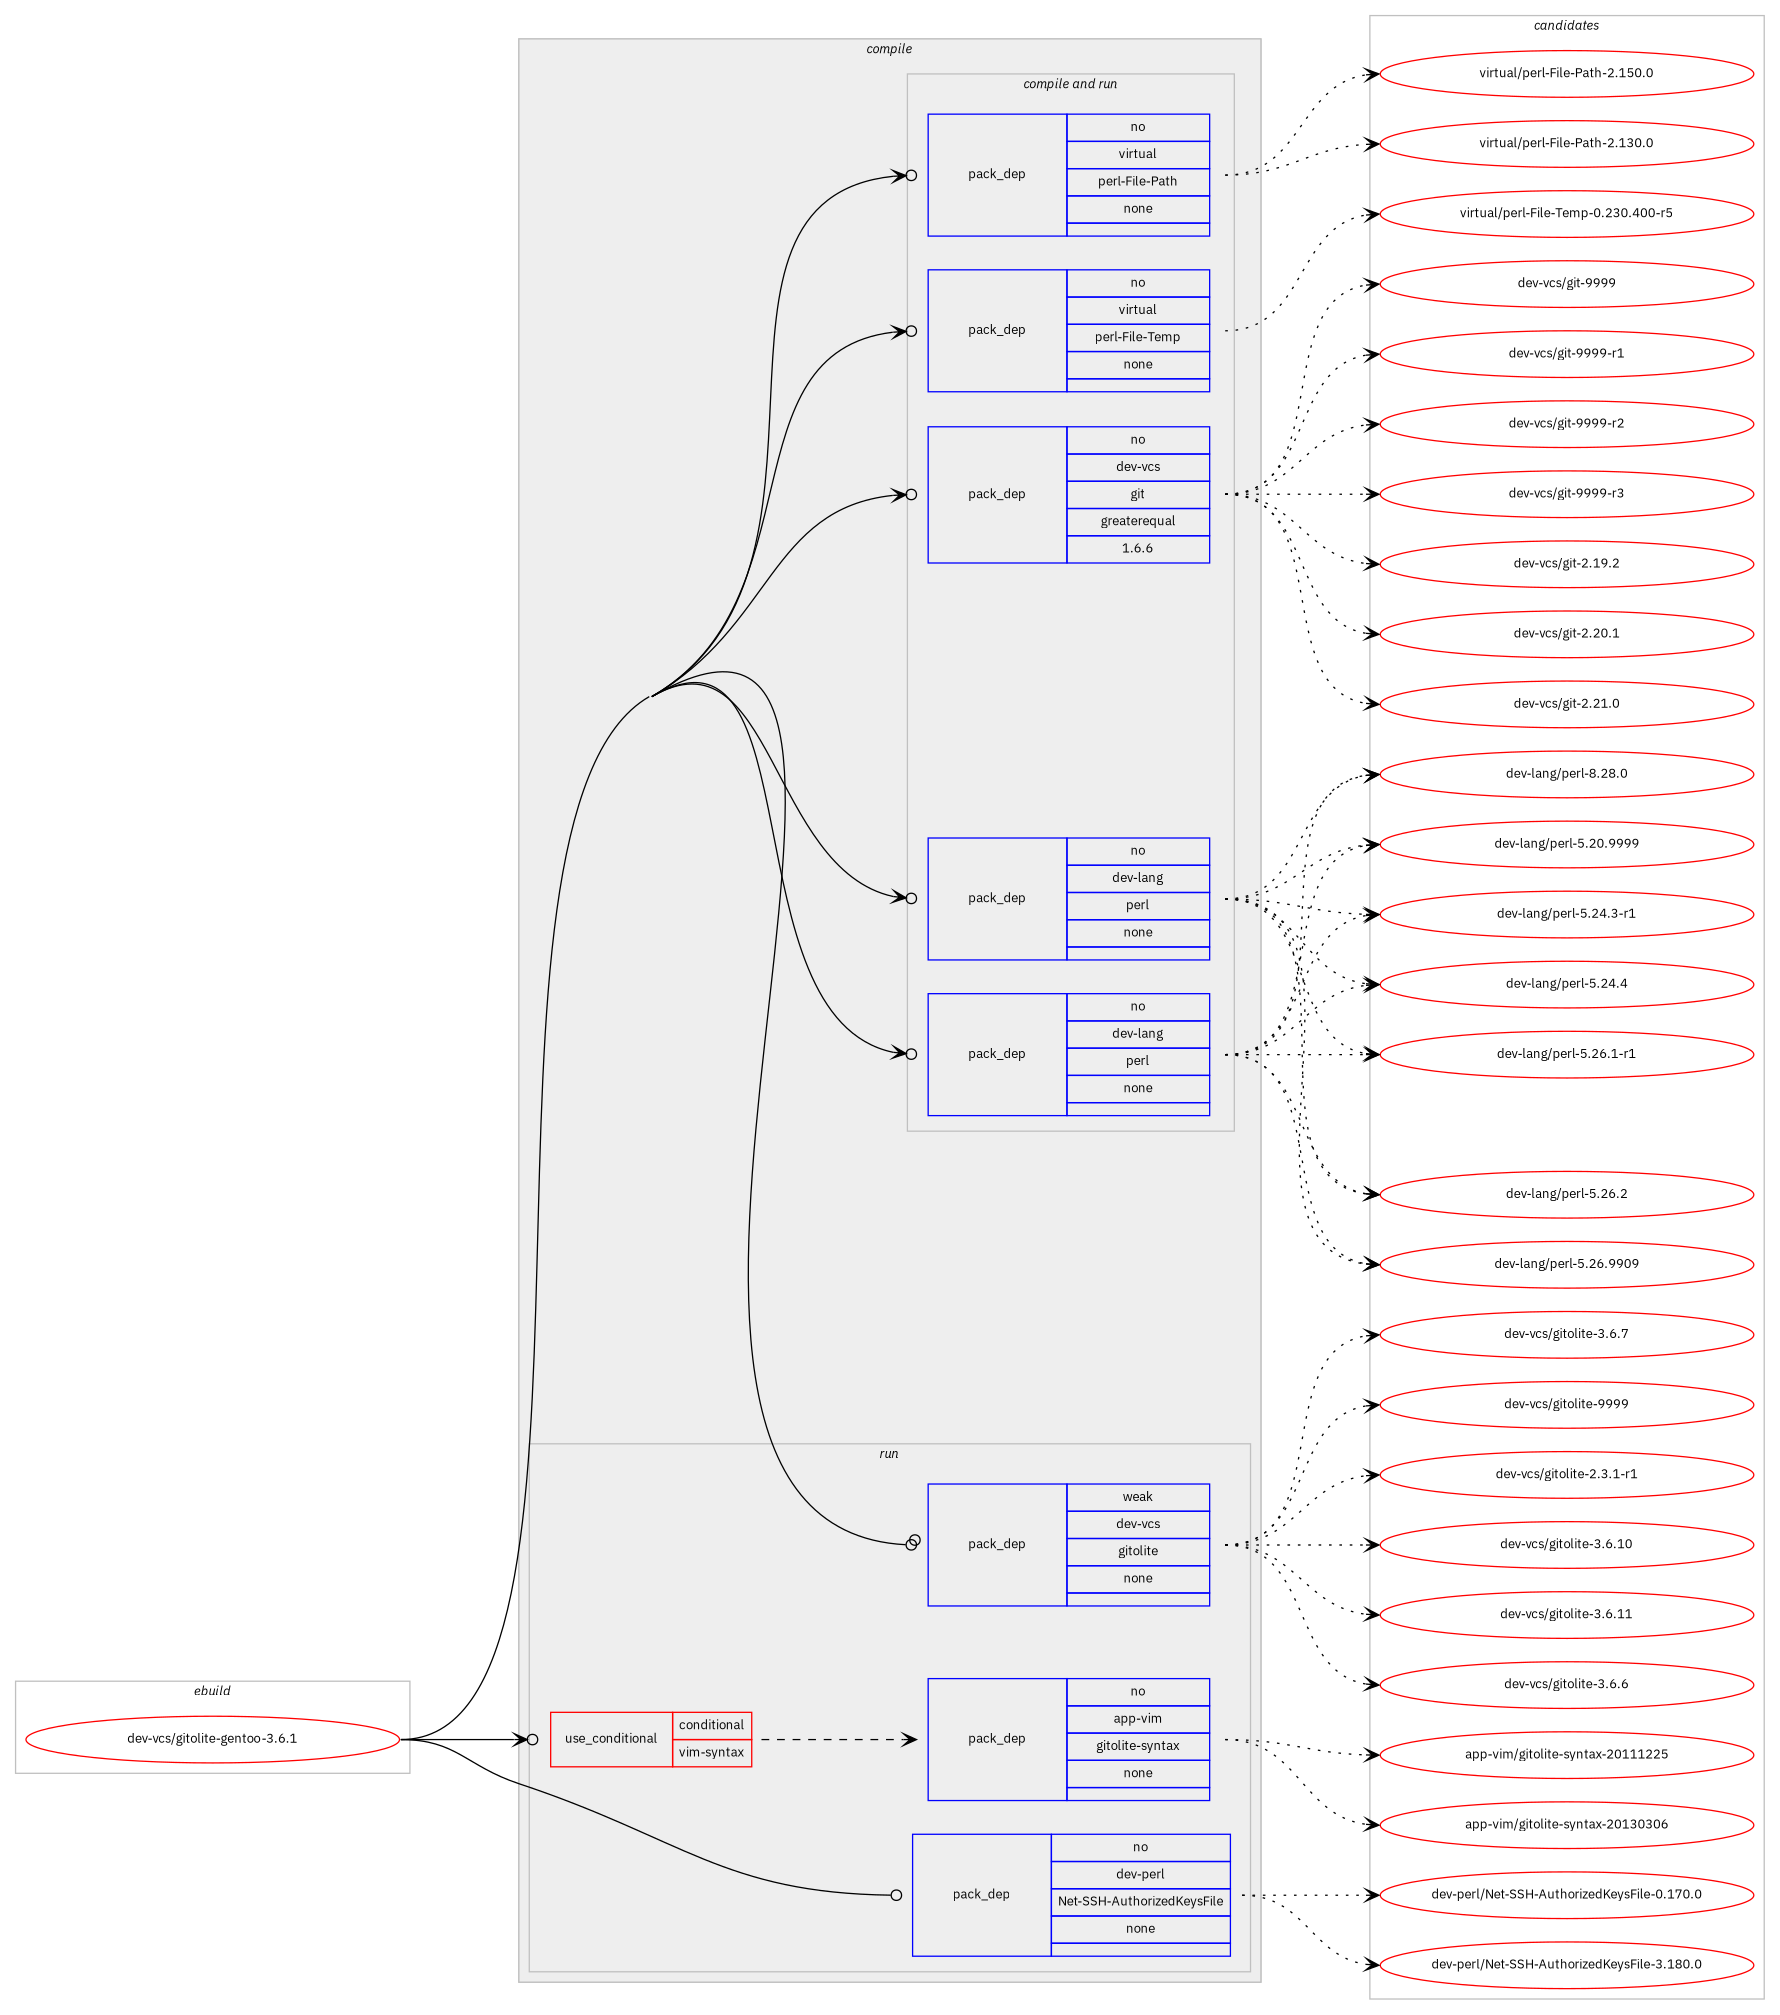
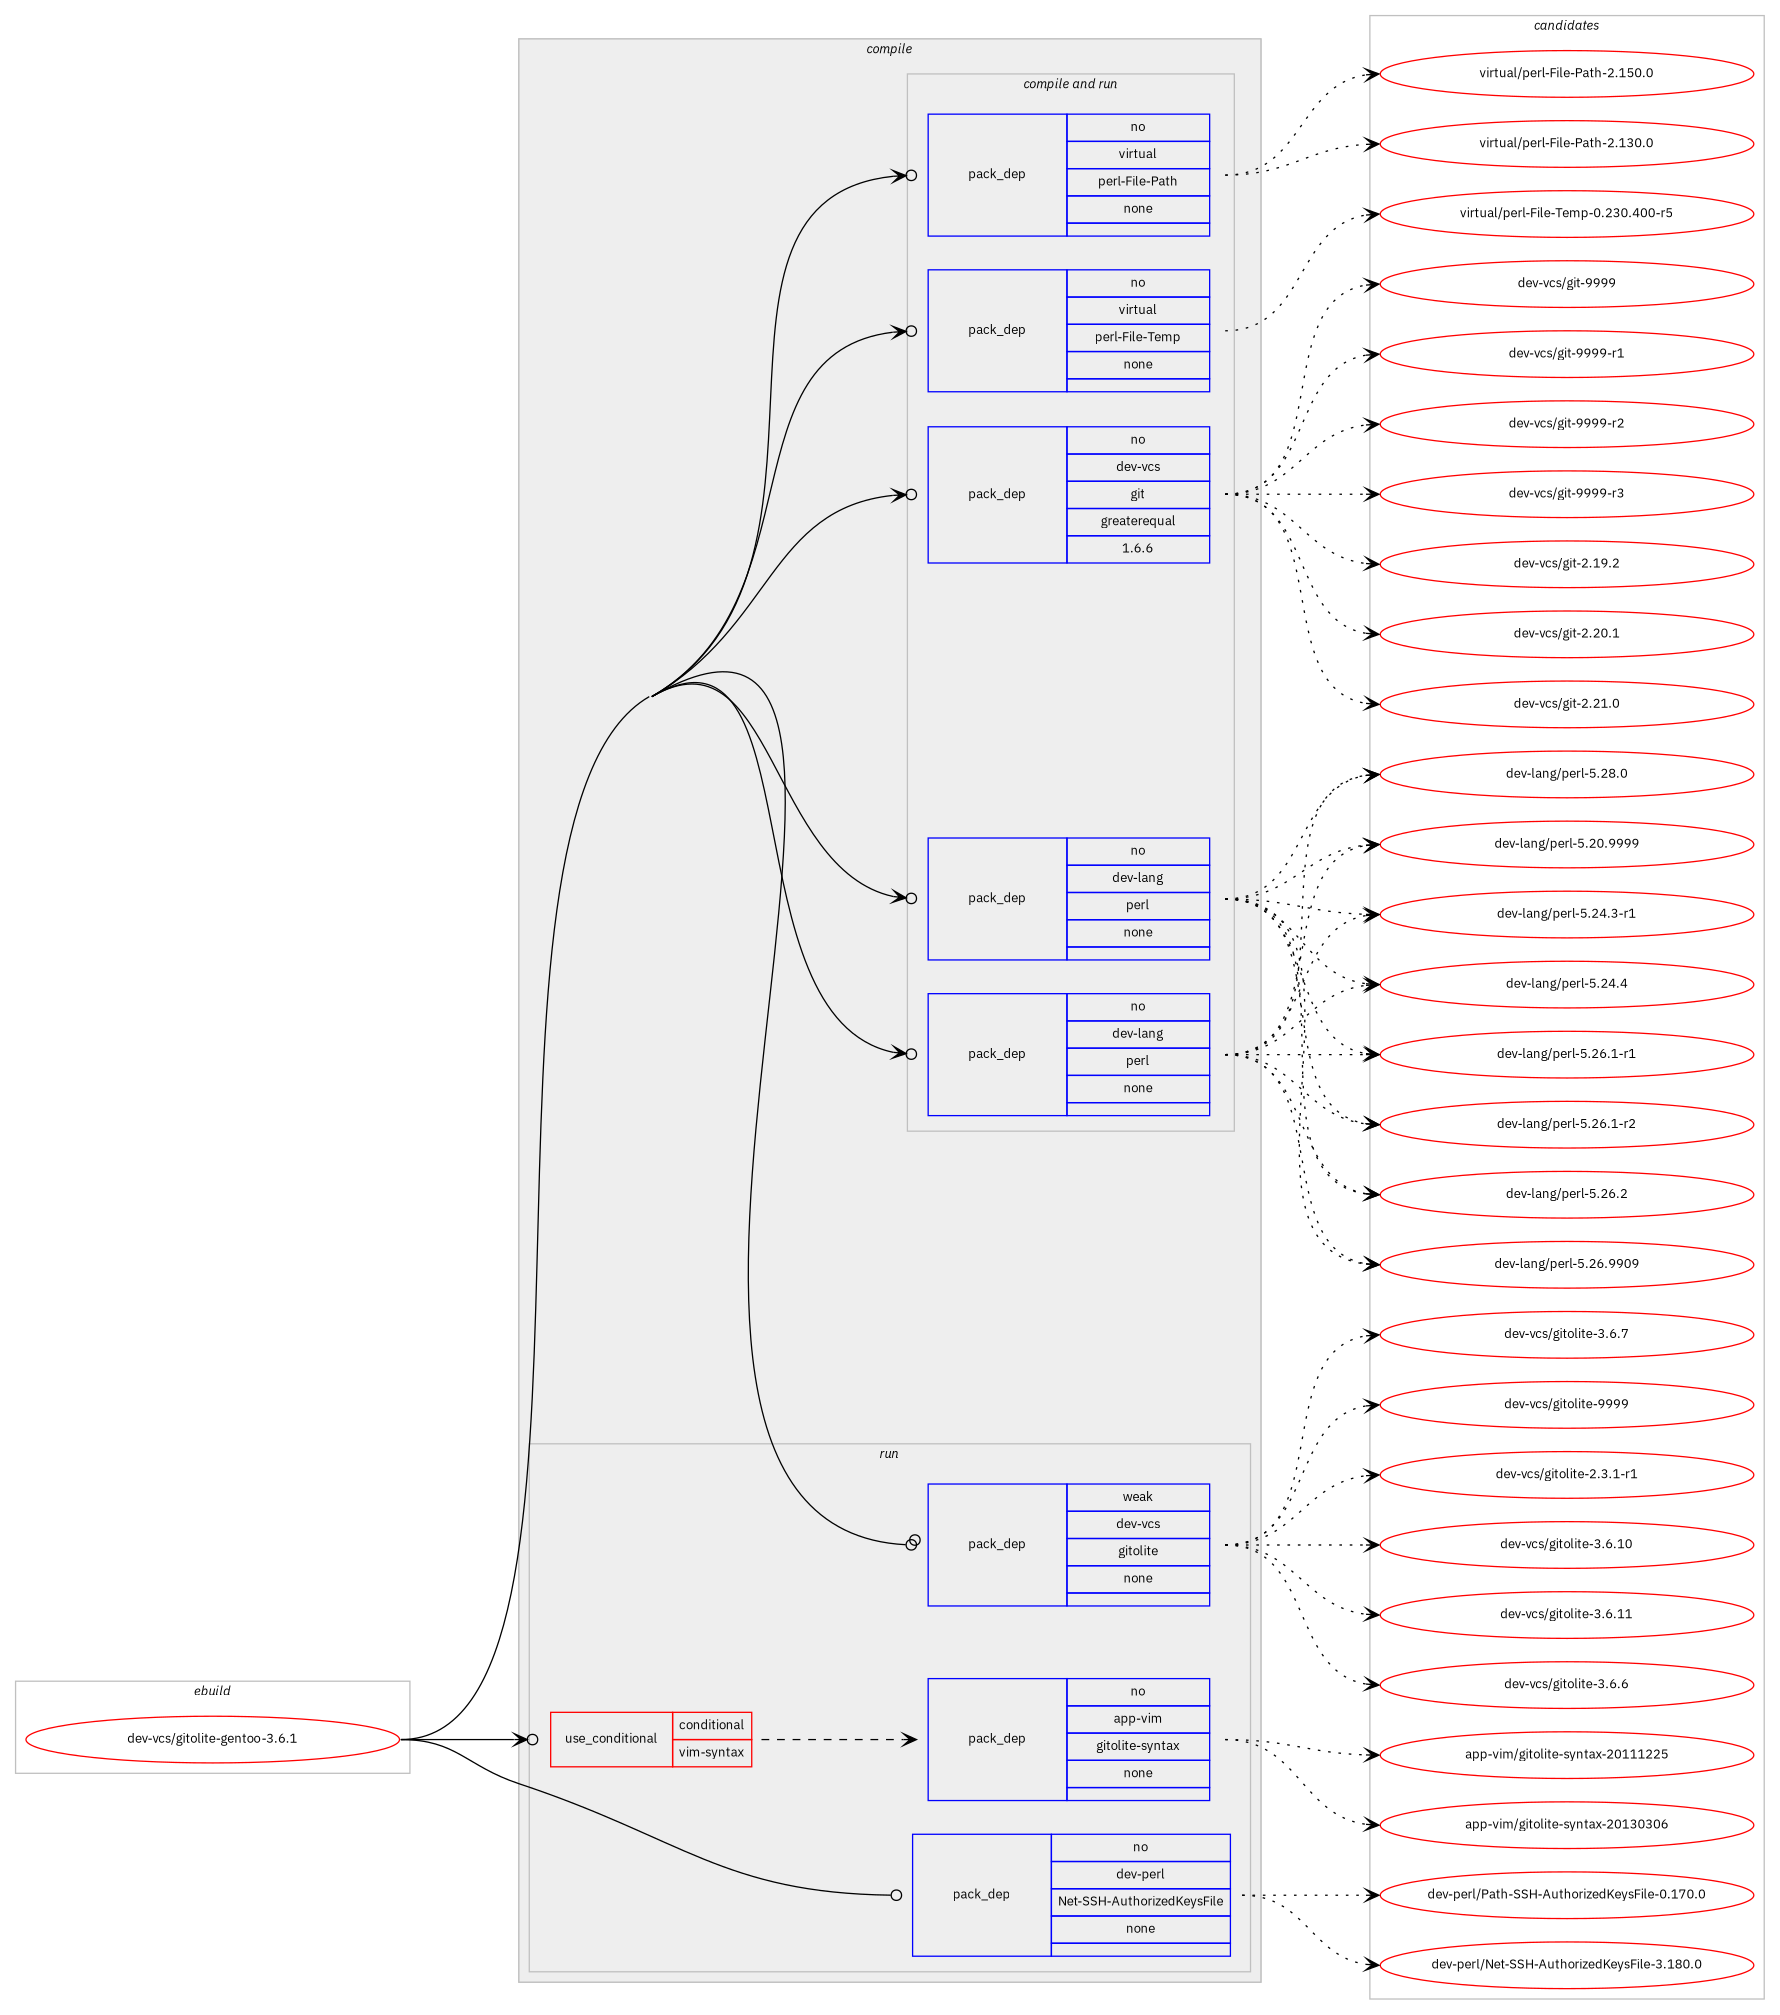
(1567, 774) -> (1567, 774)
none -> (1567, 1125)
(1567, 1895) -> (1567, 1895)
